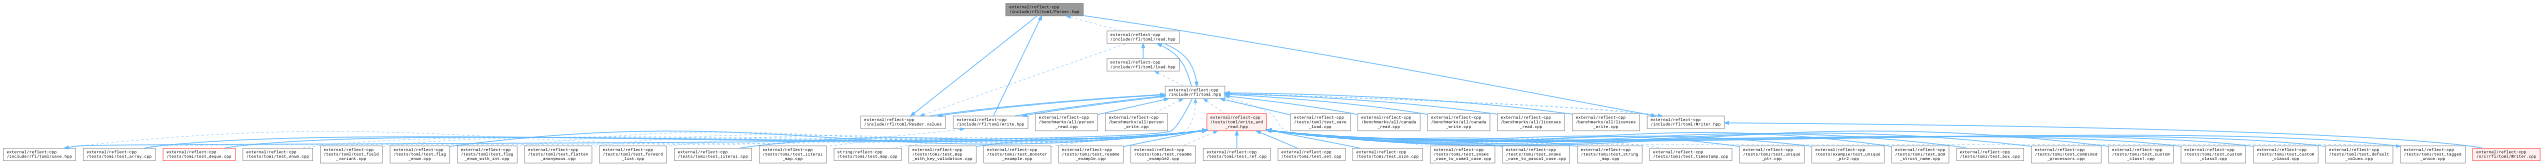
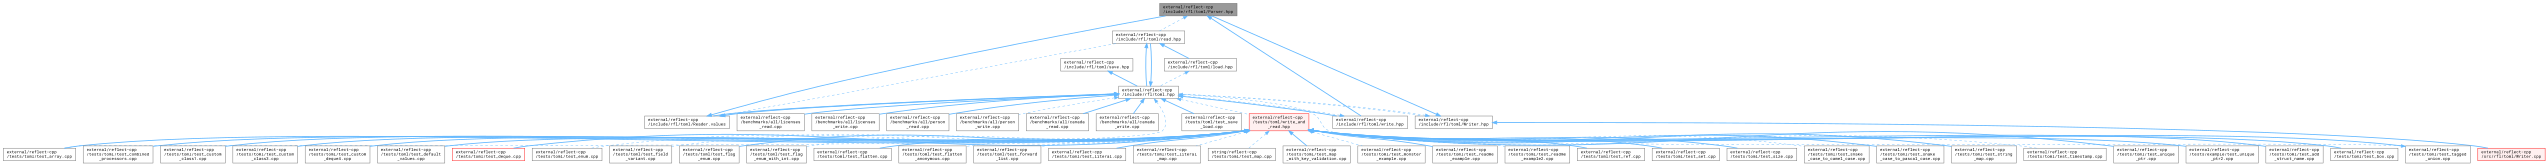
(1096, 105) -> (1259, 104)
(445, 134) -> none
none -> (853, 154)
(2286, 154) -> (338, 154)
